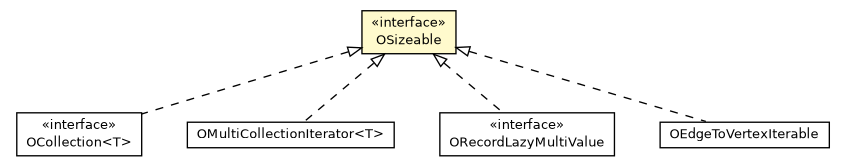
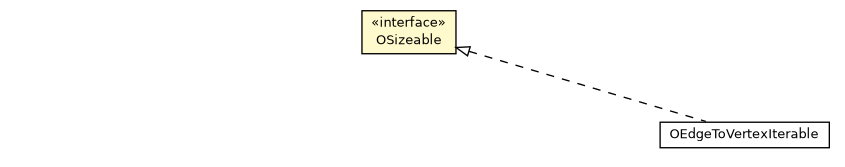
(79, 134) -> none
(291, 134) -> none
(527, 134) -> none
